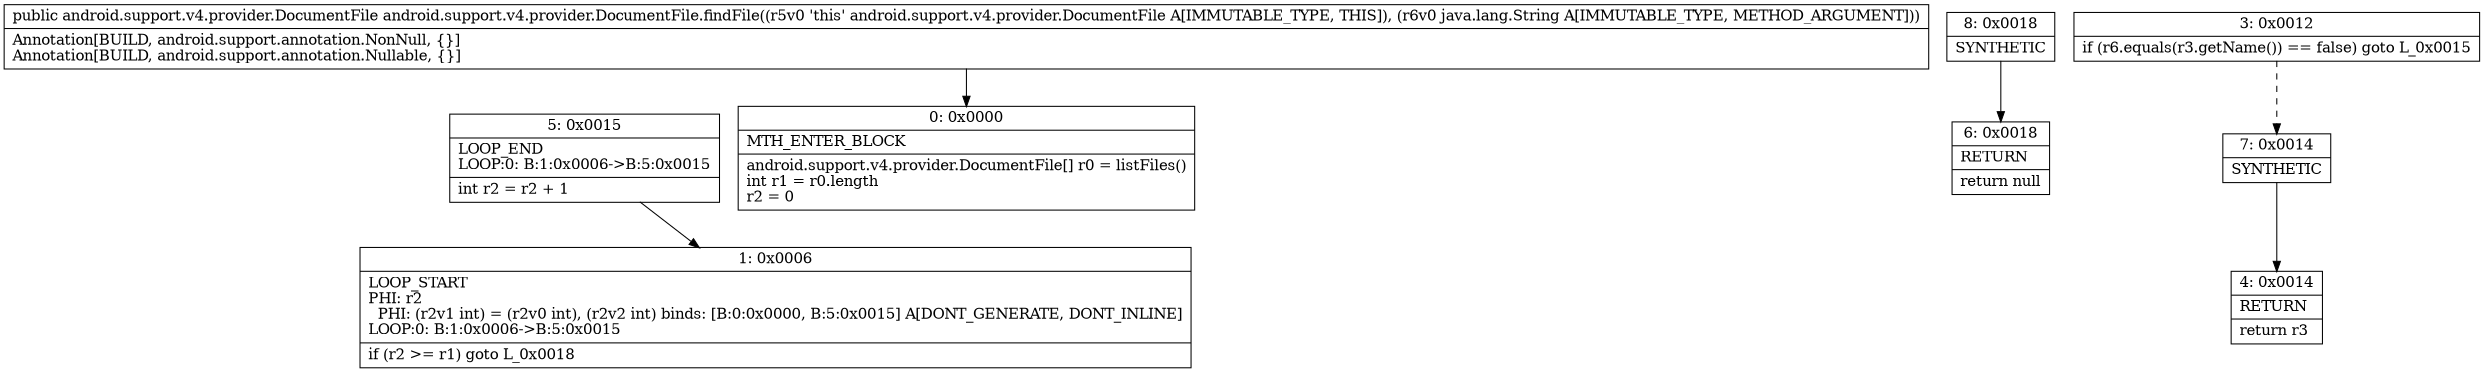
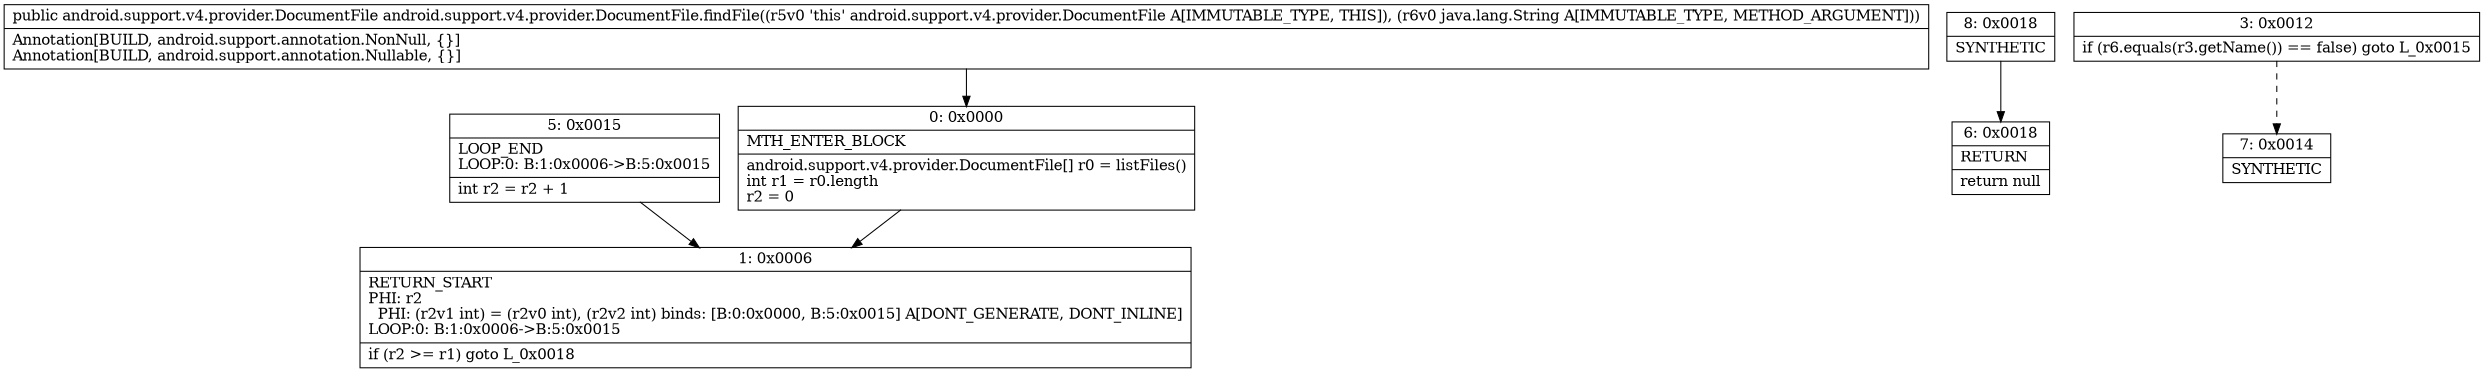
none -> (881, 225)
(418, 283) -> (430, 283)
(2277, 308) -> none
